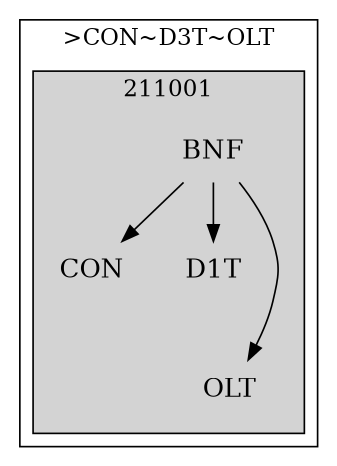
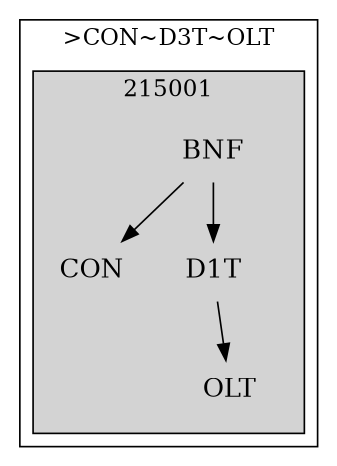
(169, 90) -> (169, 90)
(277, 261) -> (220, 323)
